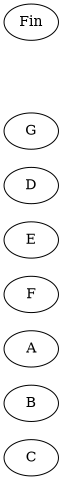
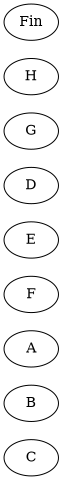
none -> (31, 77)
